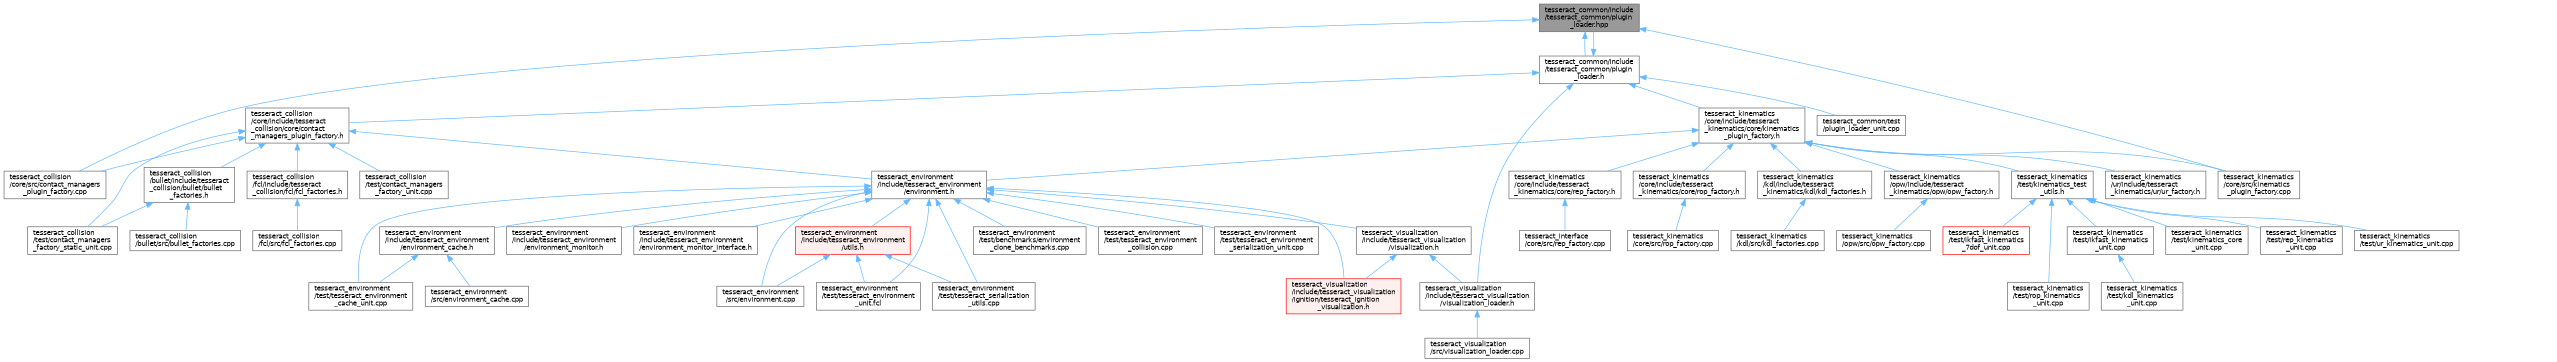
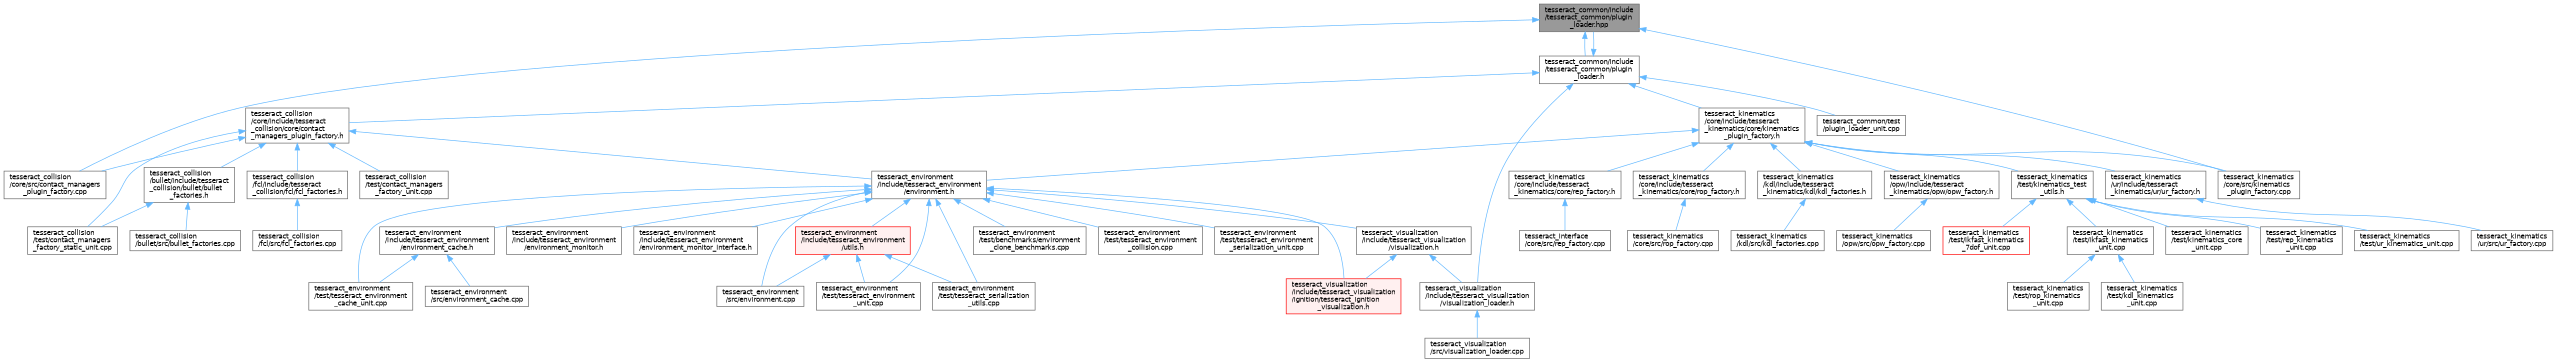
none -> (2512, 241)
(2050, 244) -> (2077, 271)
(868, 296) -> (868, 296)
